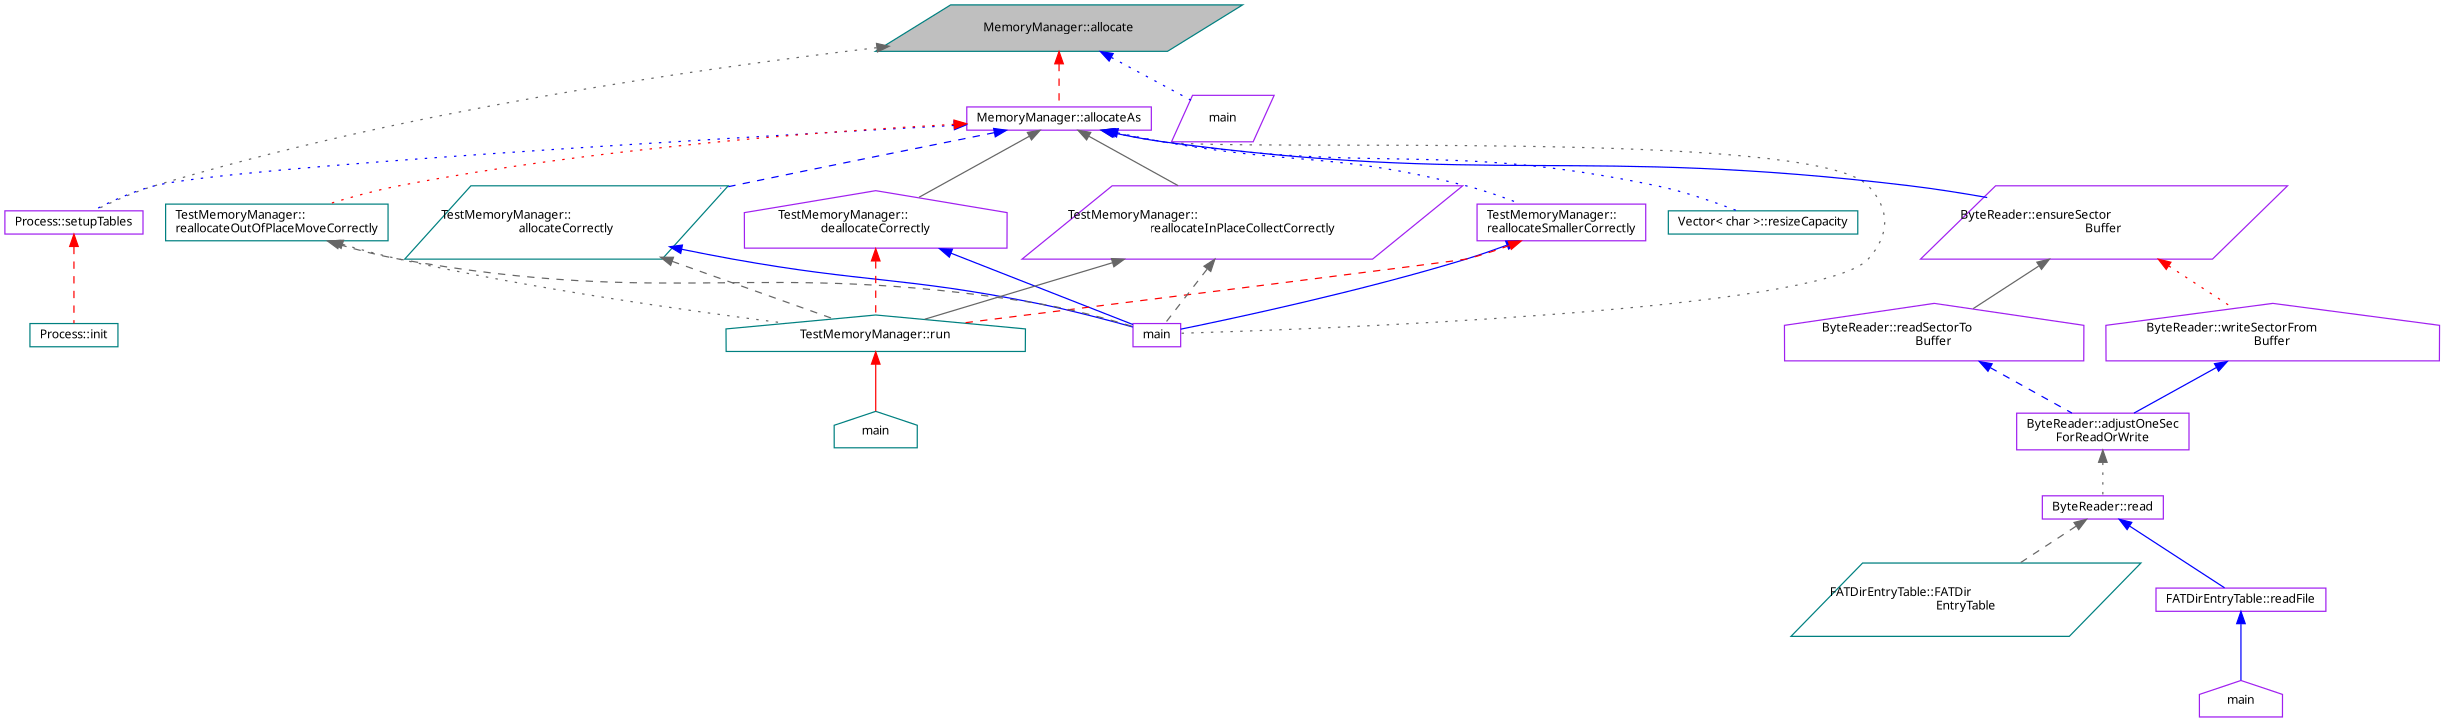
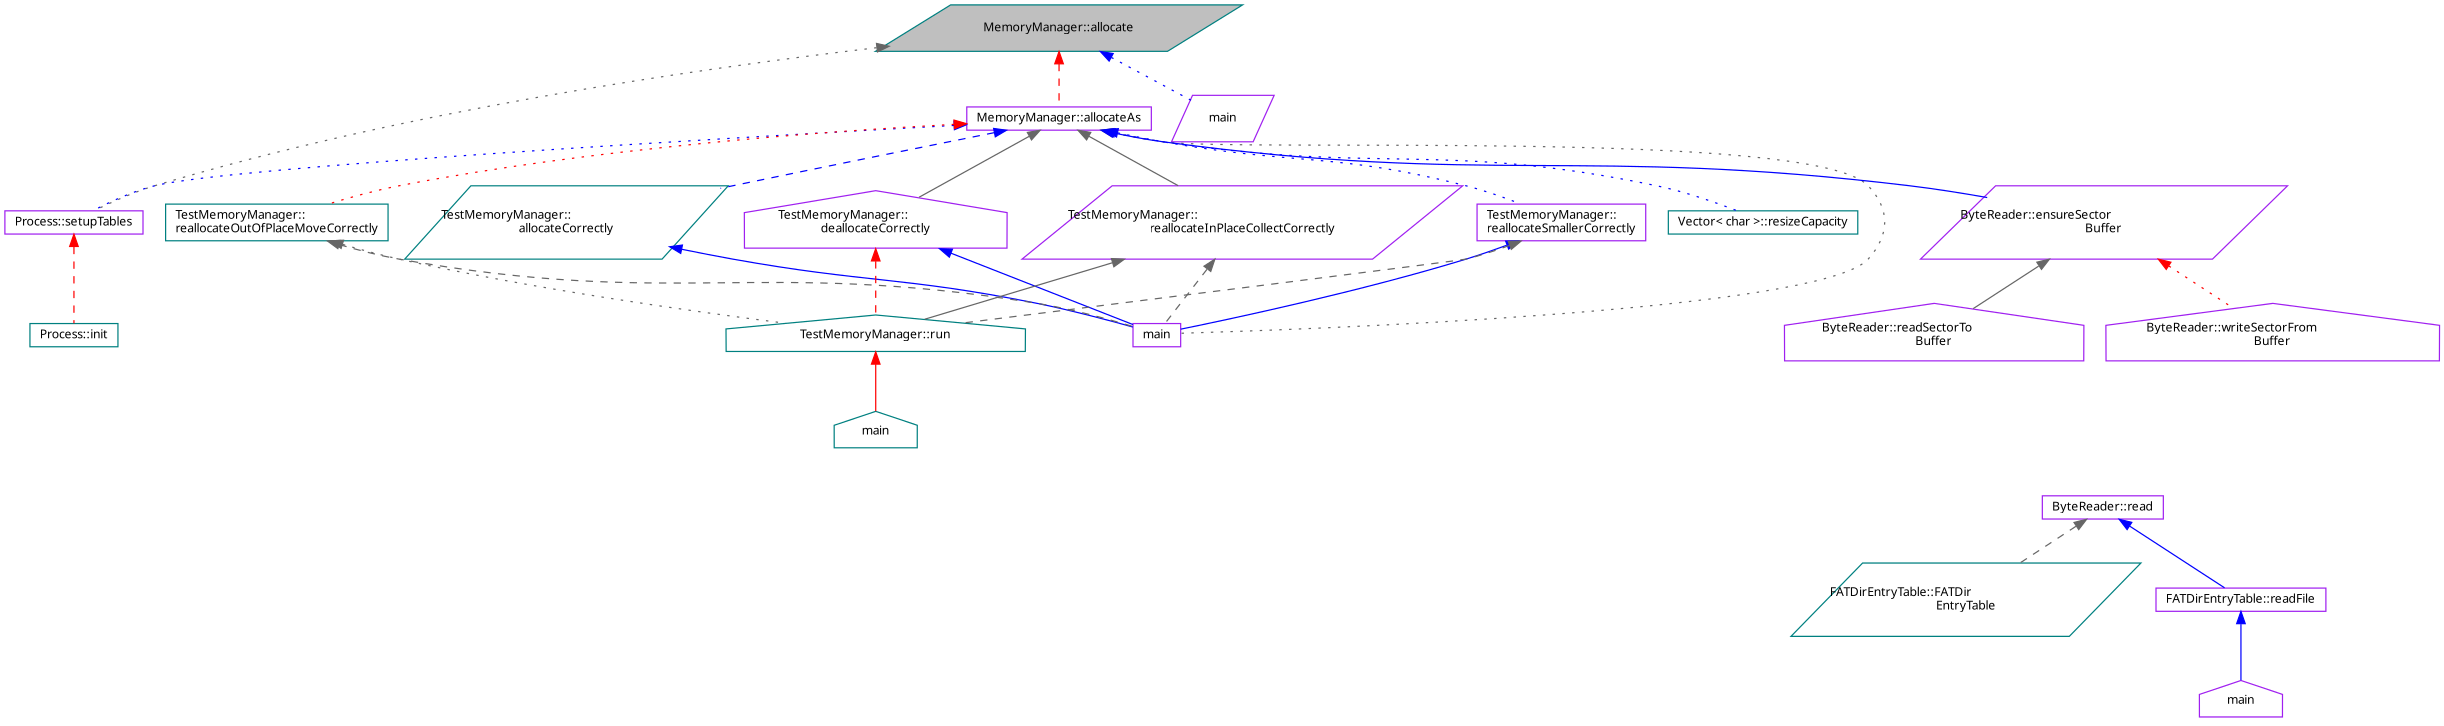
(1237, 289) -> (1237, 289)
(753, 290) -> none
(2103, 432) -> none
